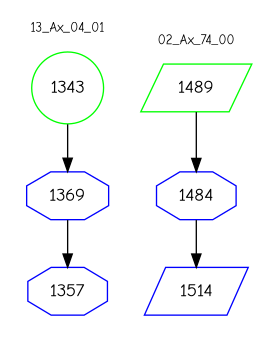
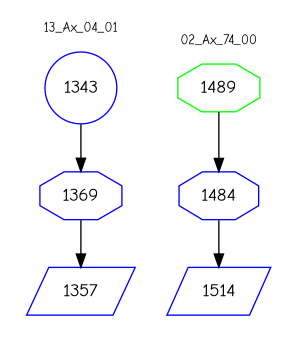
(68, 88) -> (81, 88)
(196, 88) -> (219, 88)
(68, 291) -> (81, 291)
